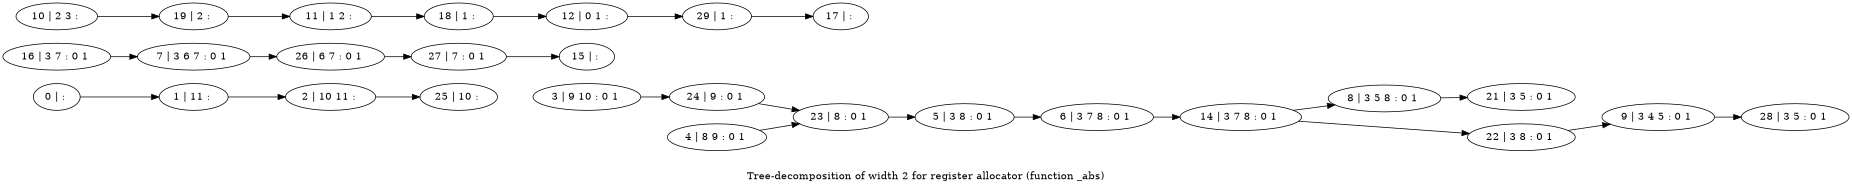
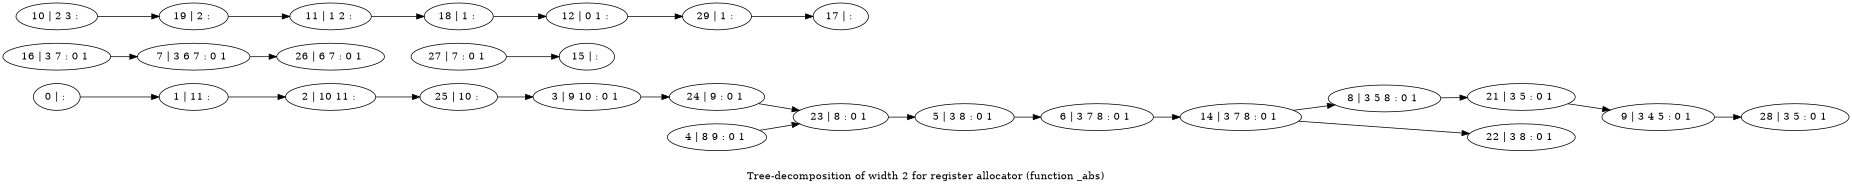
(394, 57) -> none
none -> (512, 97)
(1585, 128) -> (1585, 106)
